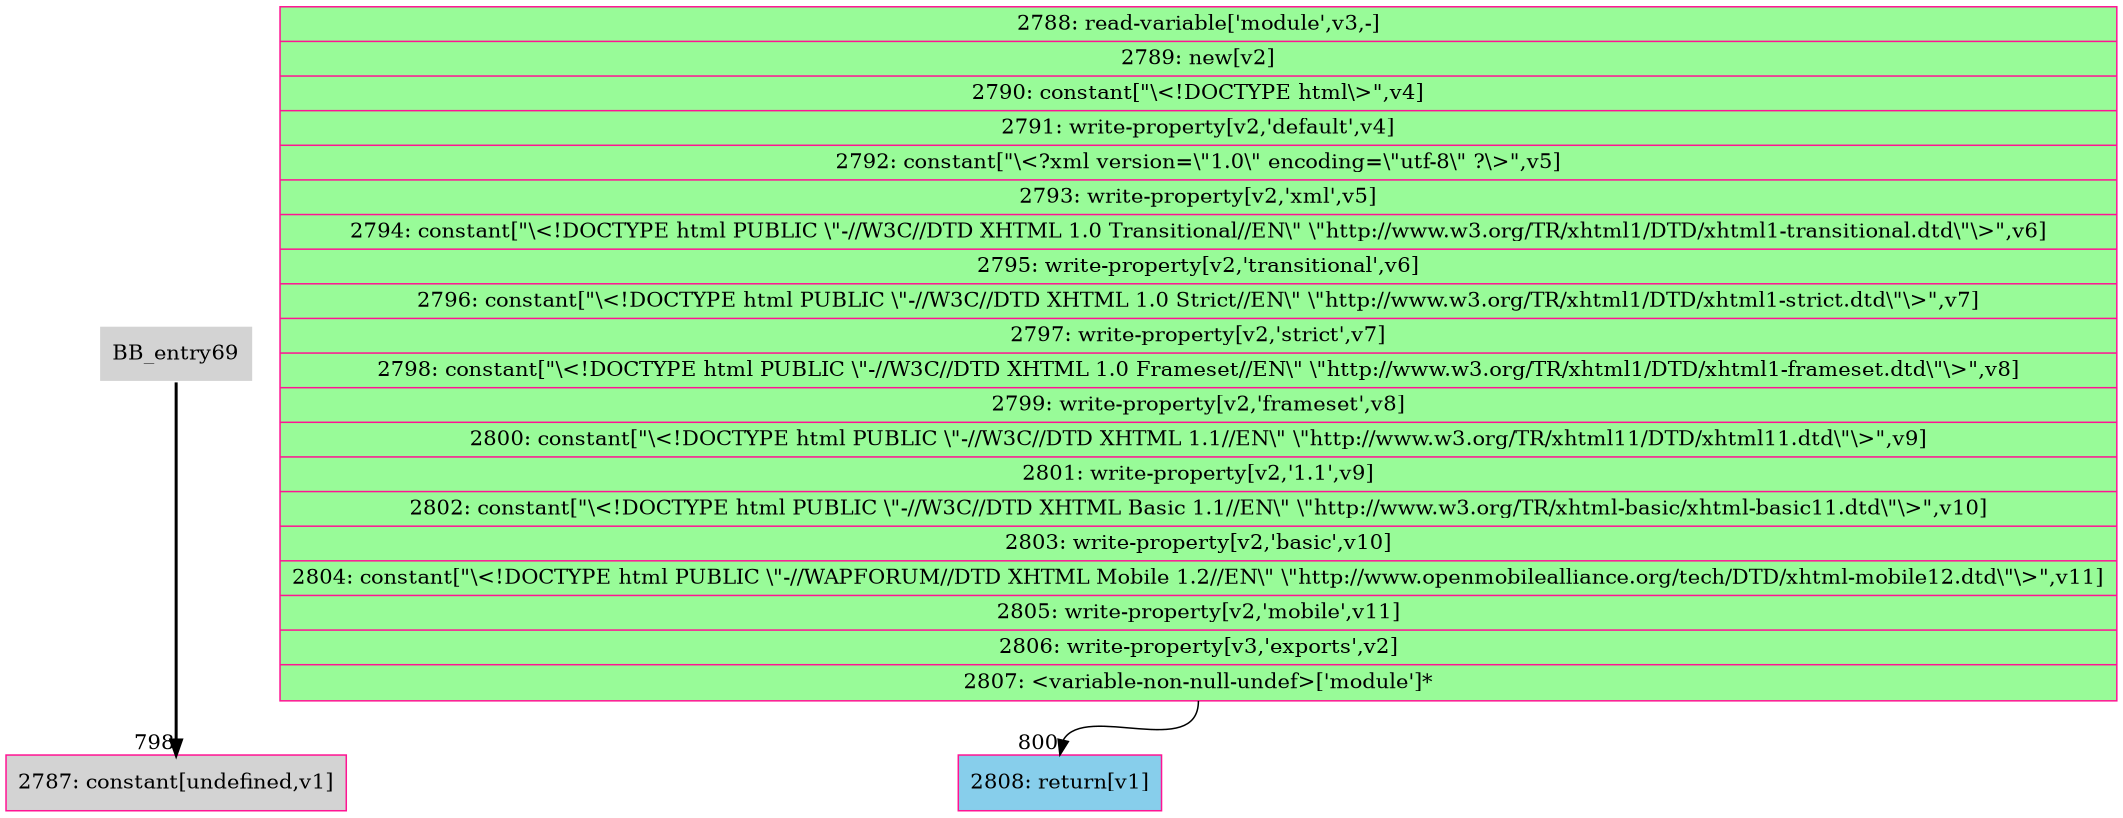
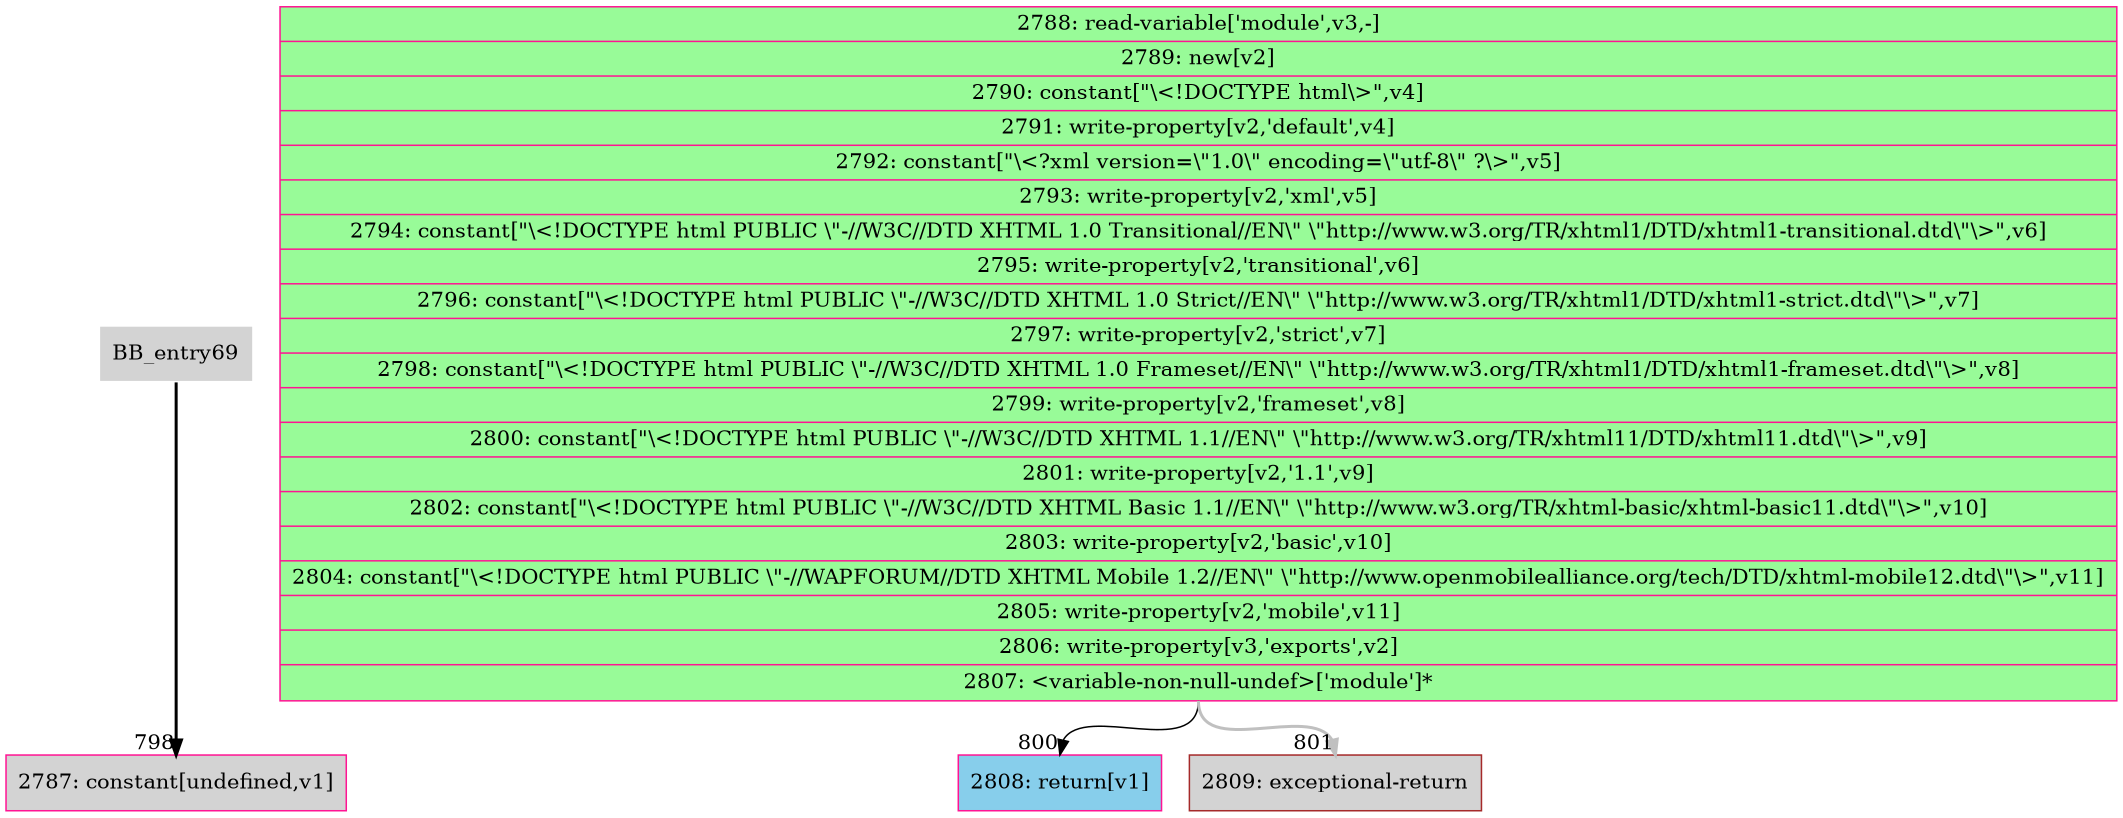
none -> (1335, 783)
